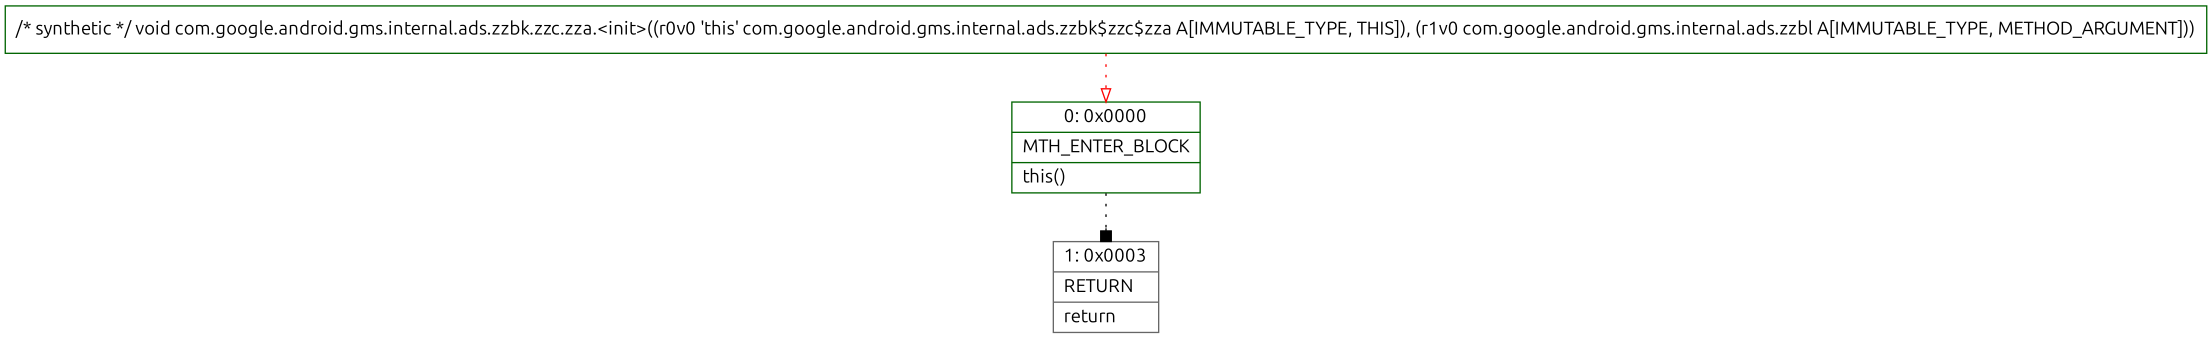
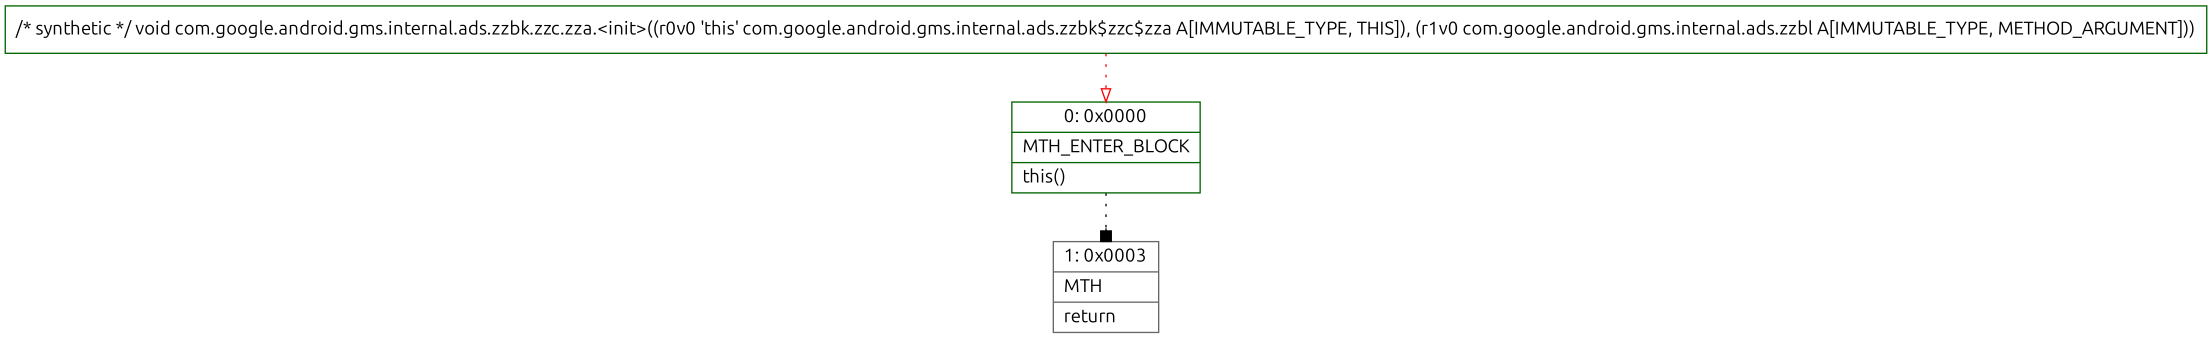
(1099, 286) -> (1084, 286)
